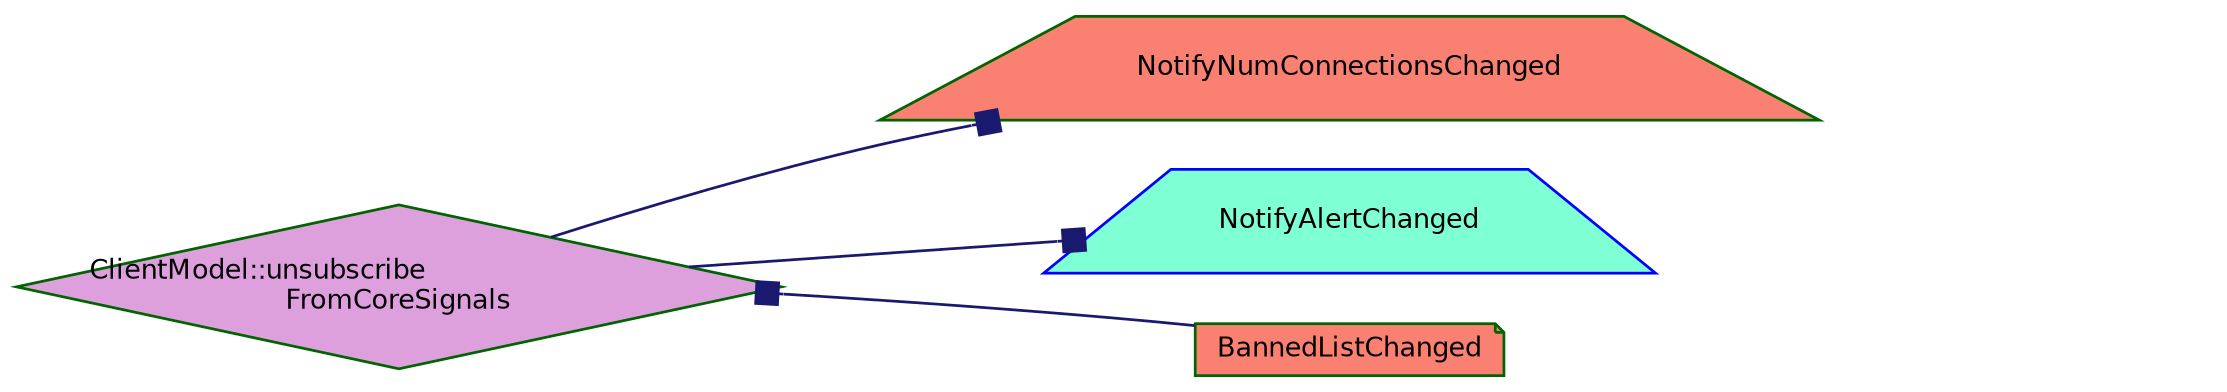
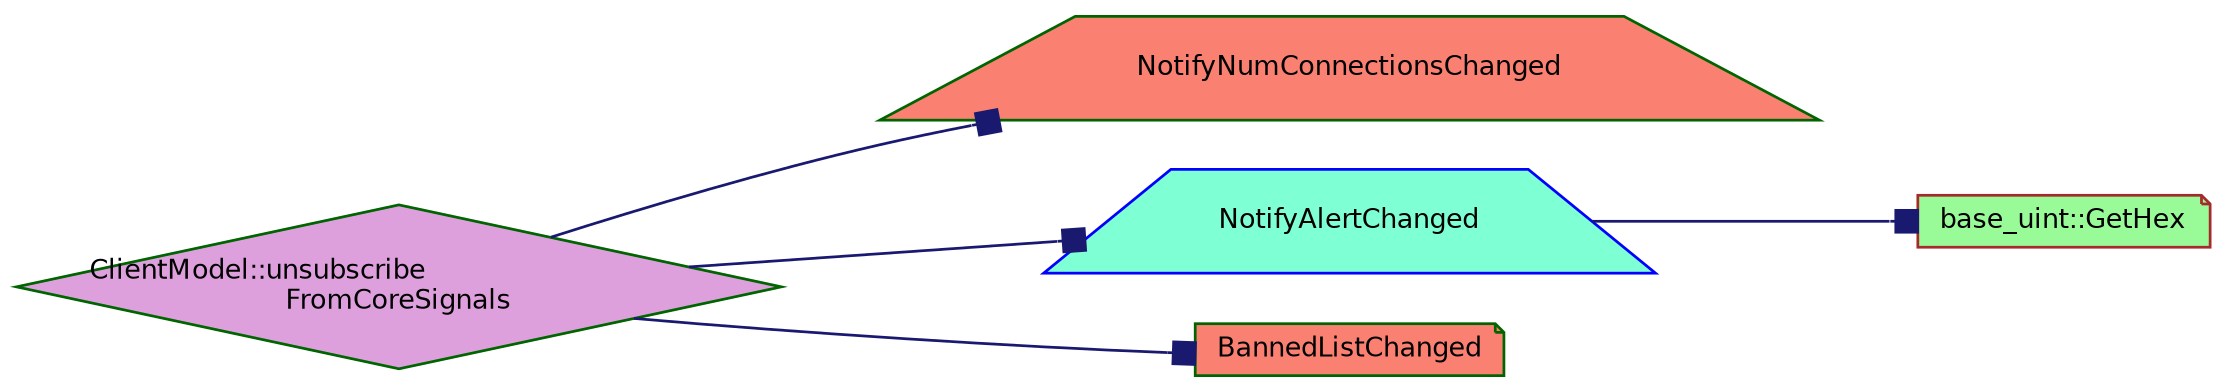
none -> (2064, 221)
(989, 308) -> (901, 338)
